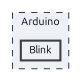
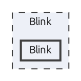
(41, 22) -> (41, 22)
